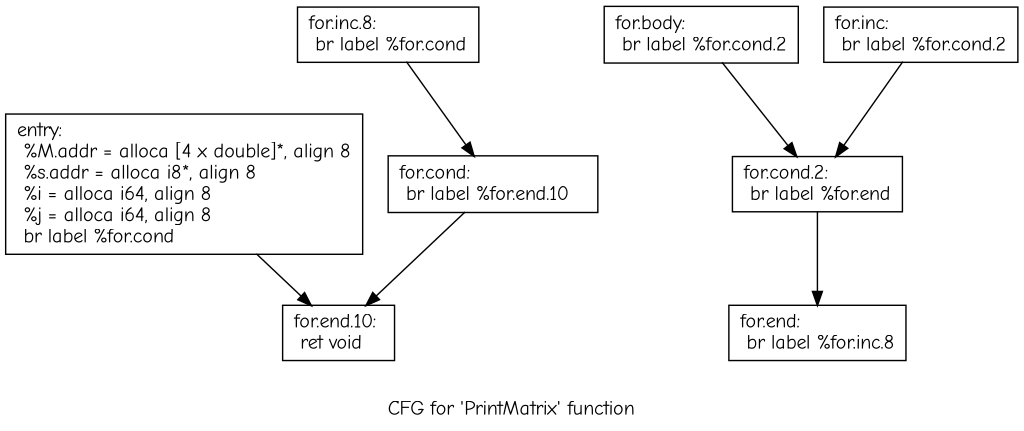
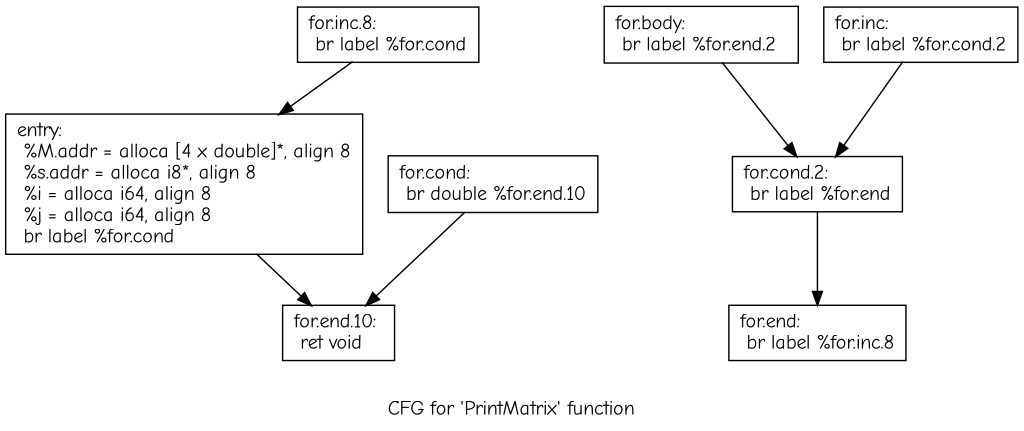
(701, 45) -> (696, 45)
(436, 103) -> (322, 84)
(484, 194) -> (493, 194)
